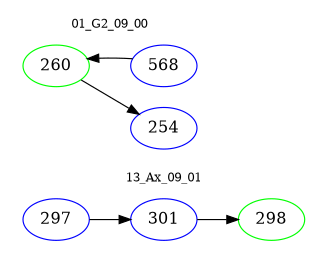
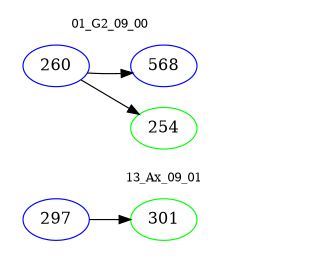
(116, 58) -> (104, 74)
(56, 66) -> (56, 66)
(164, 128) -> (164, 128)
(164, 220) -> (164, 220)
(272, 220) -> none
